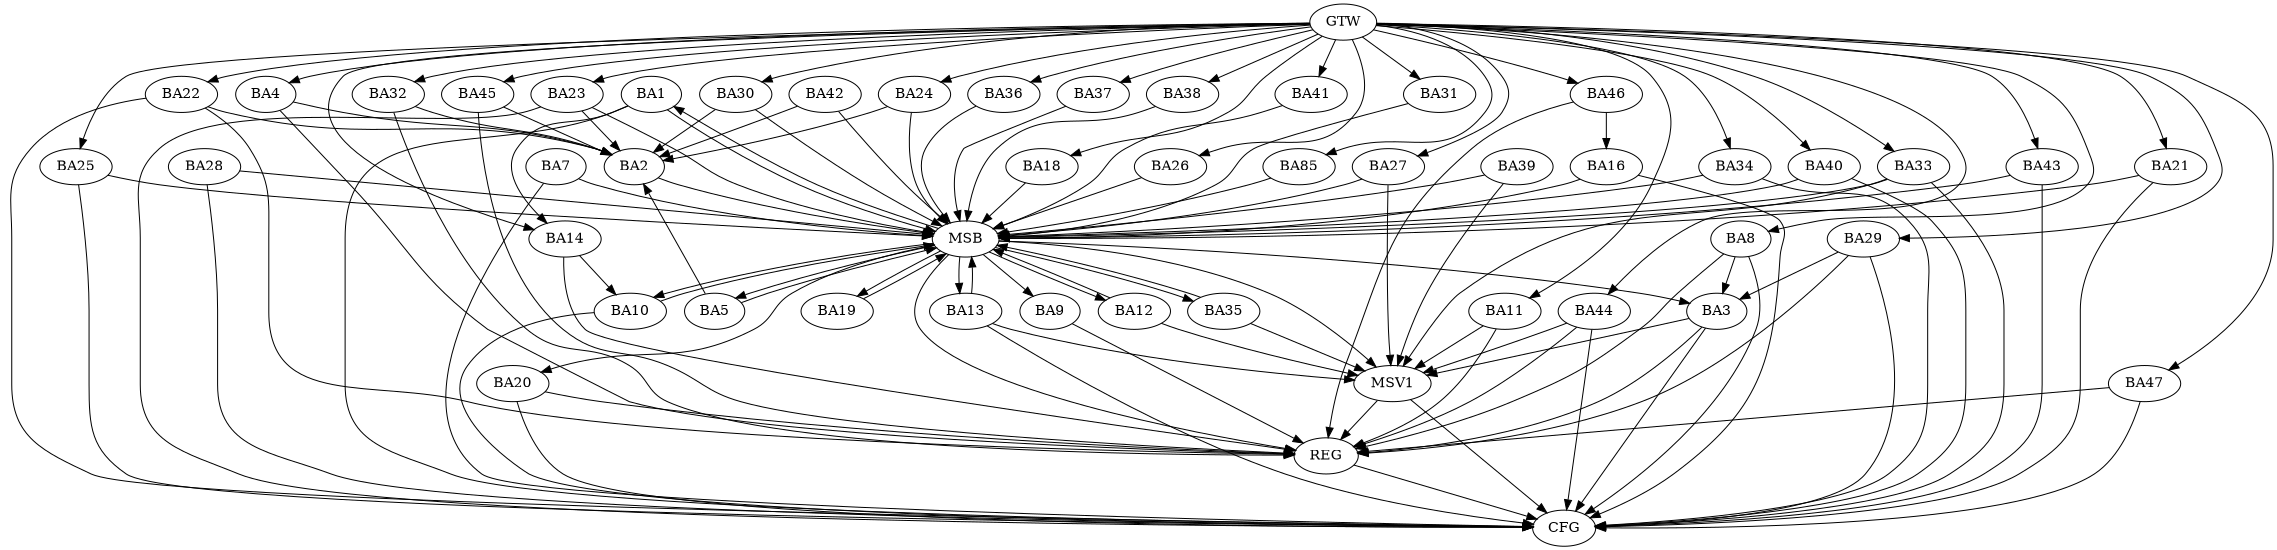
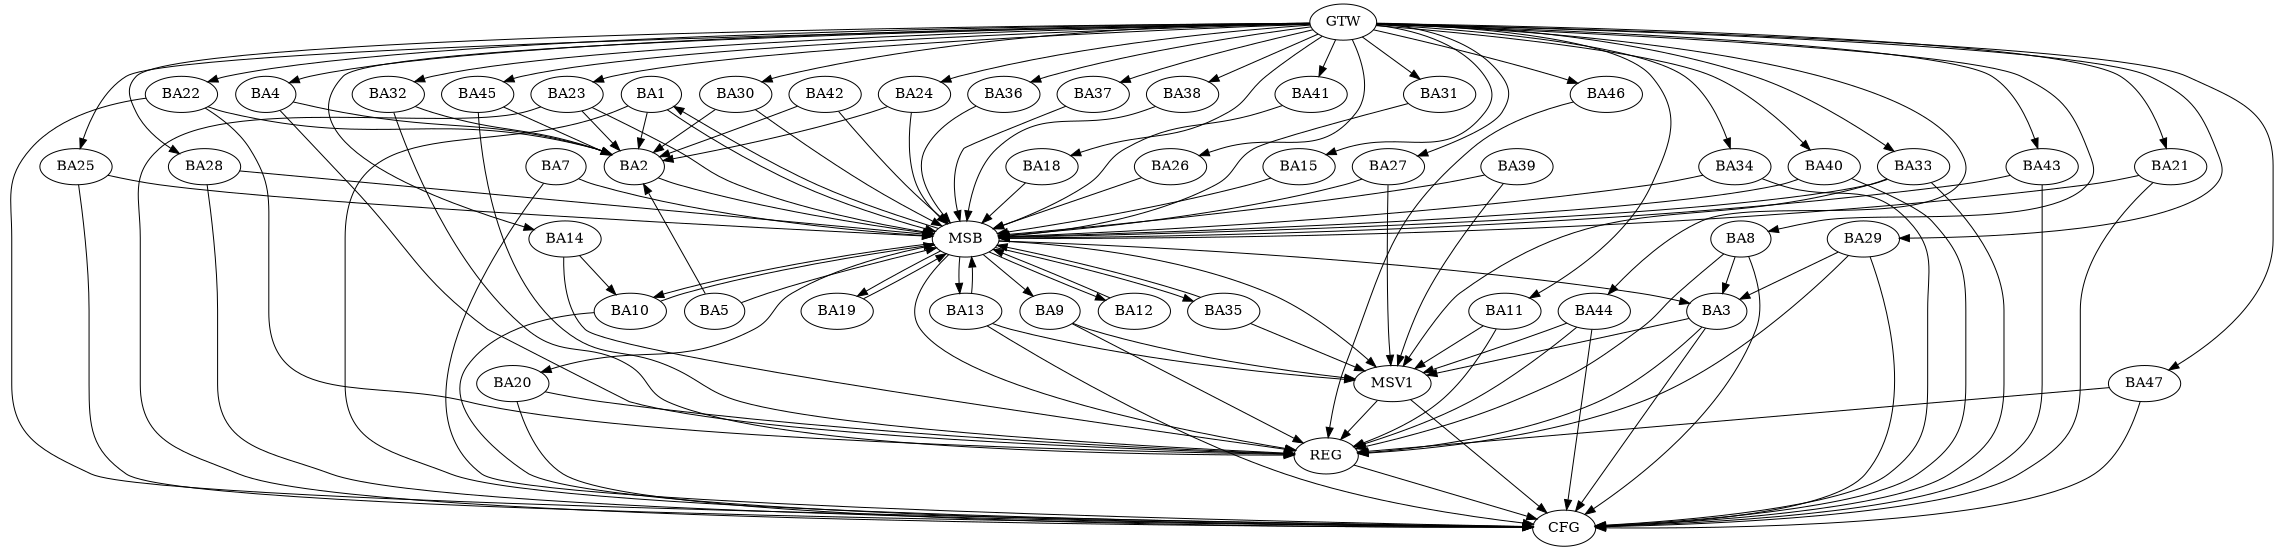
none -> (677, 34)
(522, 143) -> (644, 125)
(1299, 167) -> (1299, 167)
(1606, 167) -> none
(839, 268) -> none
(1254, 351) -> (1208, 357)
